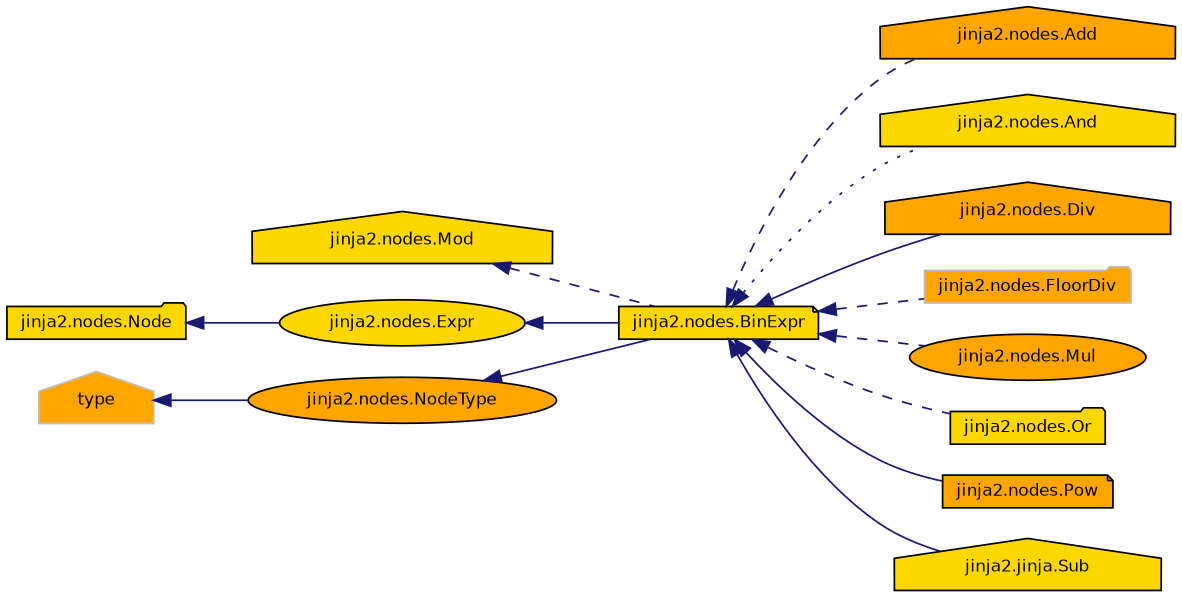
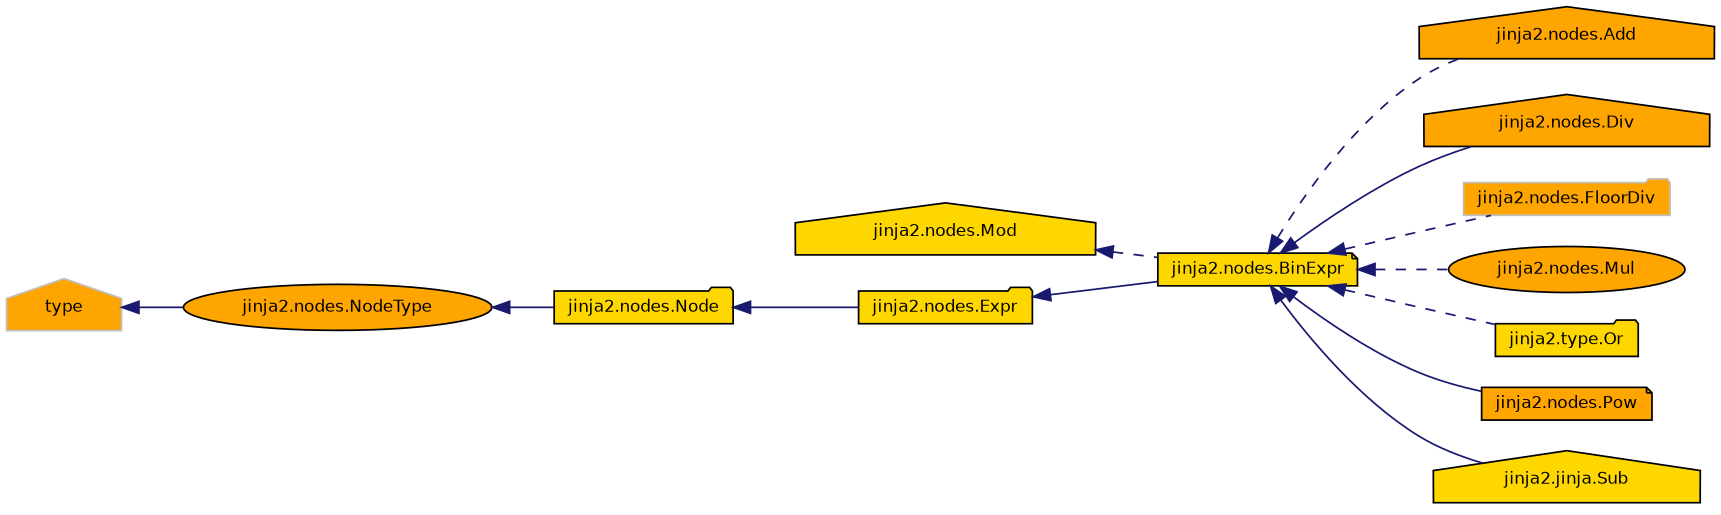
(1028, 123) -> none
(402, 323) -> (945, 307)
(576, 358) -> (532, 307)
(1028, 428) -> (1567, 340)
